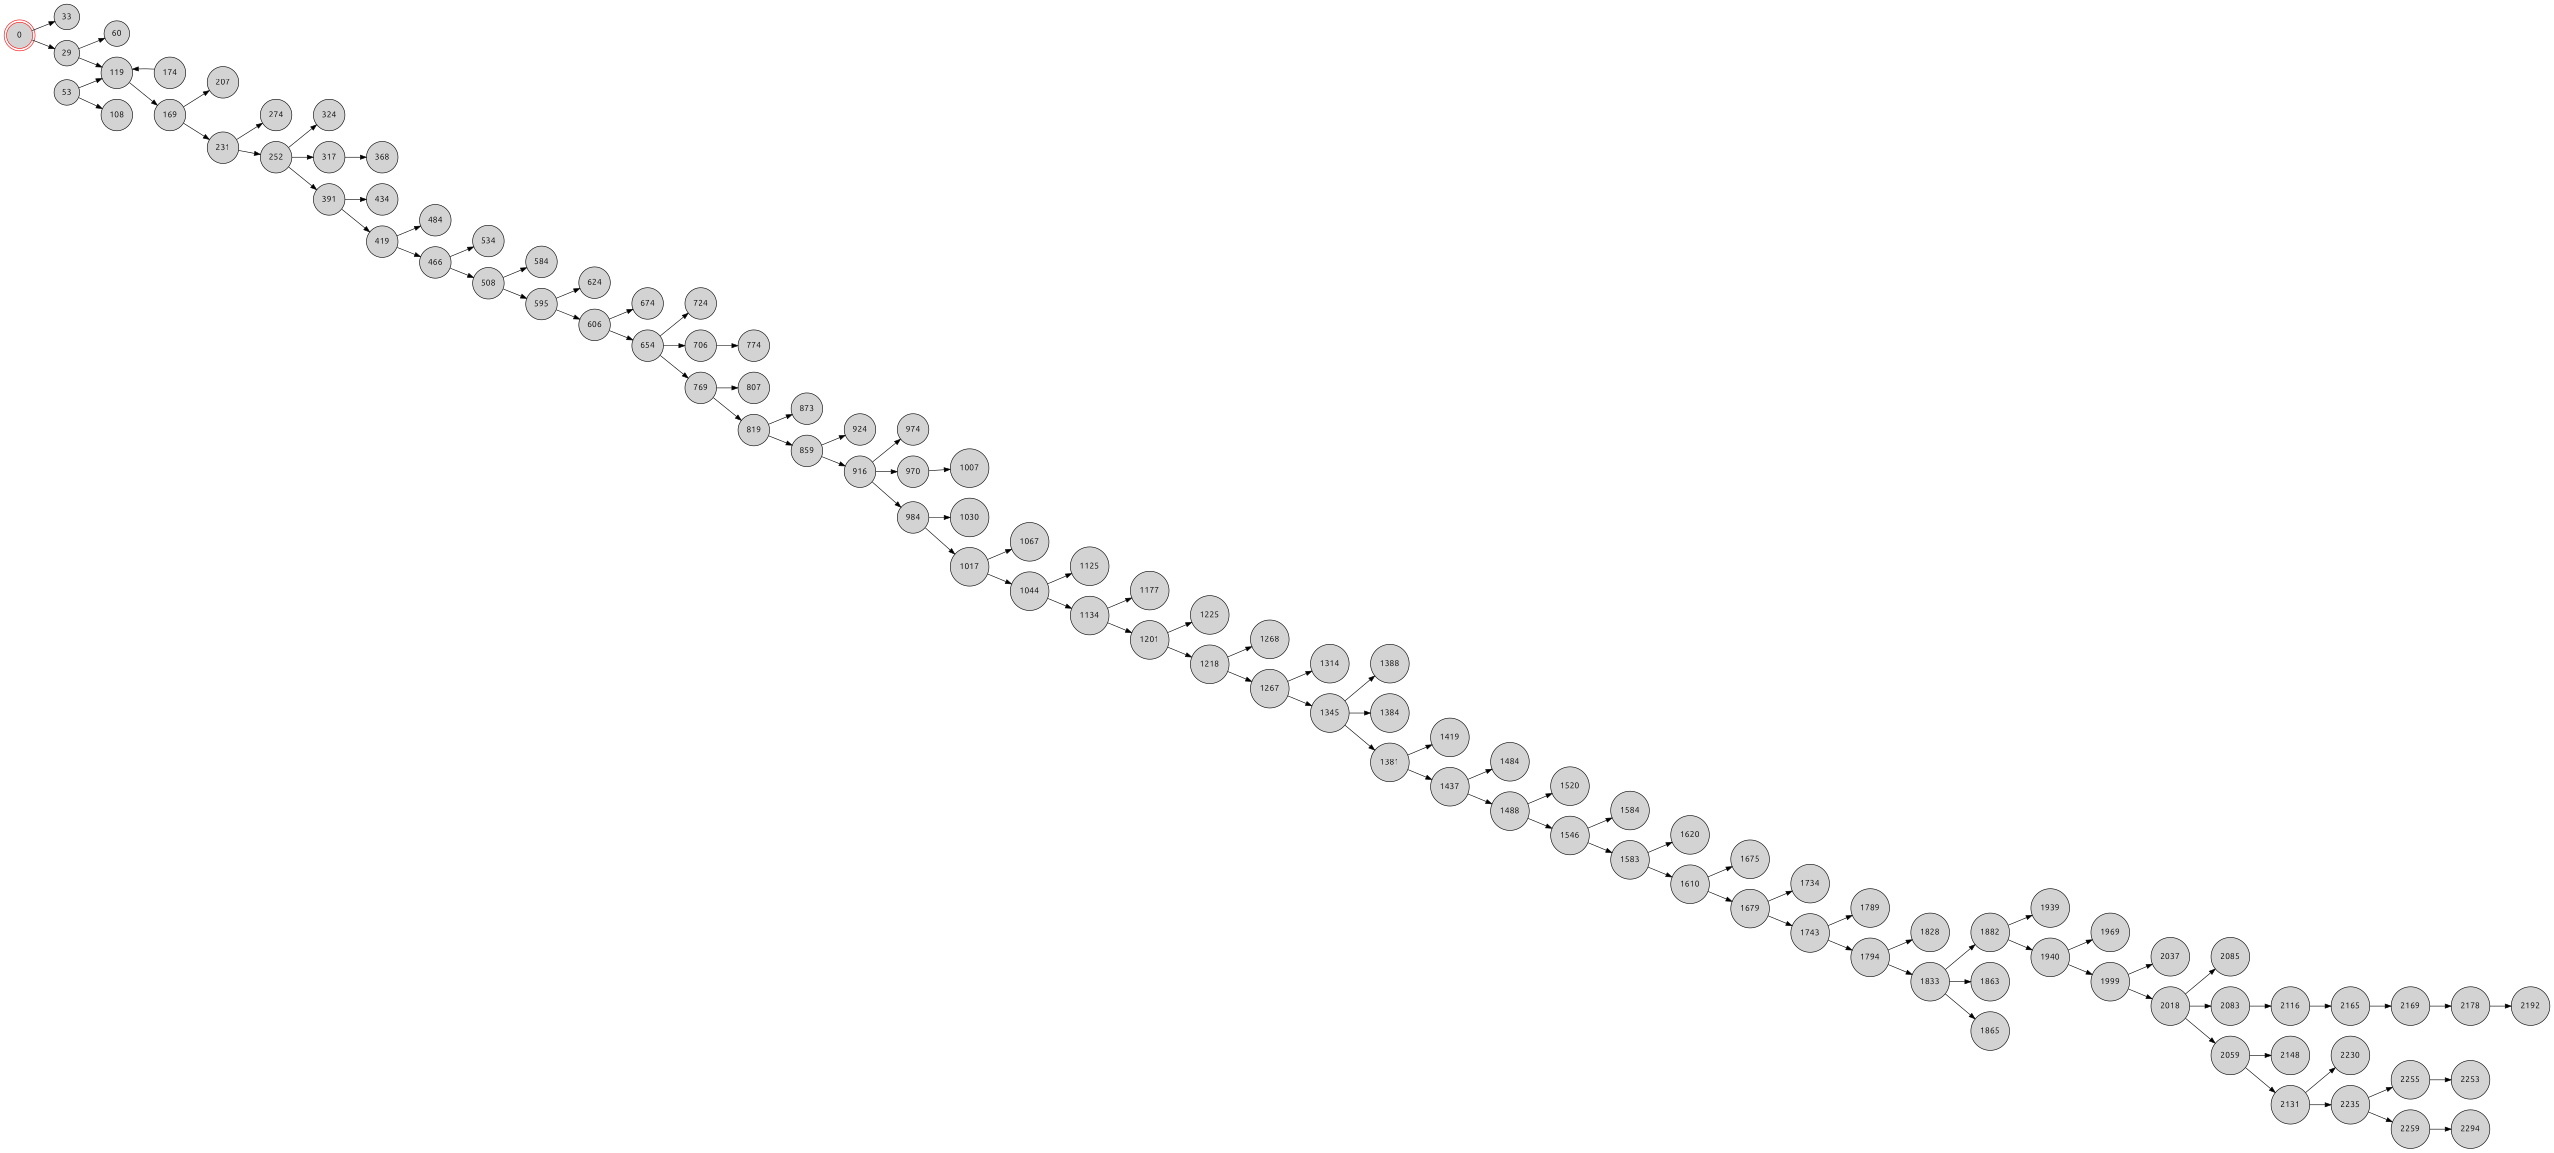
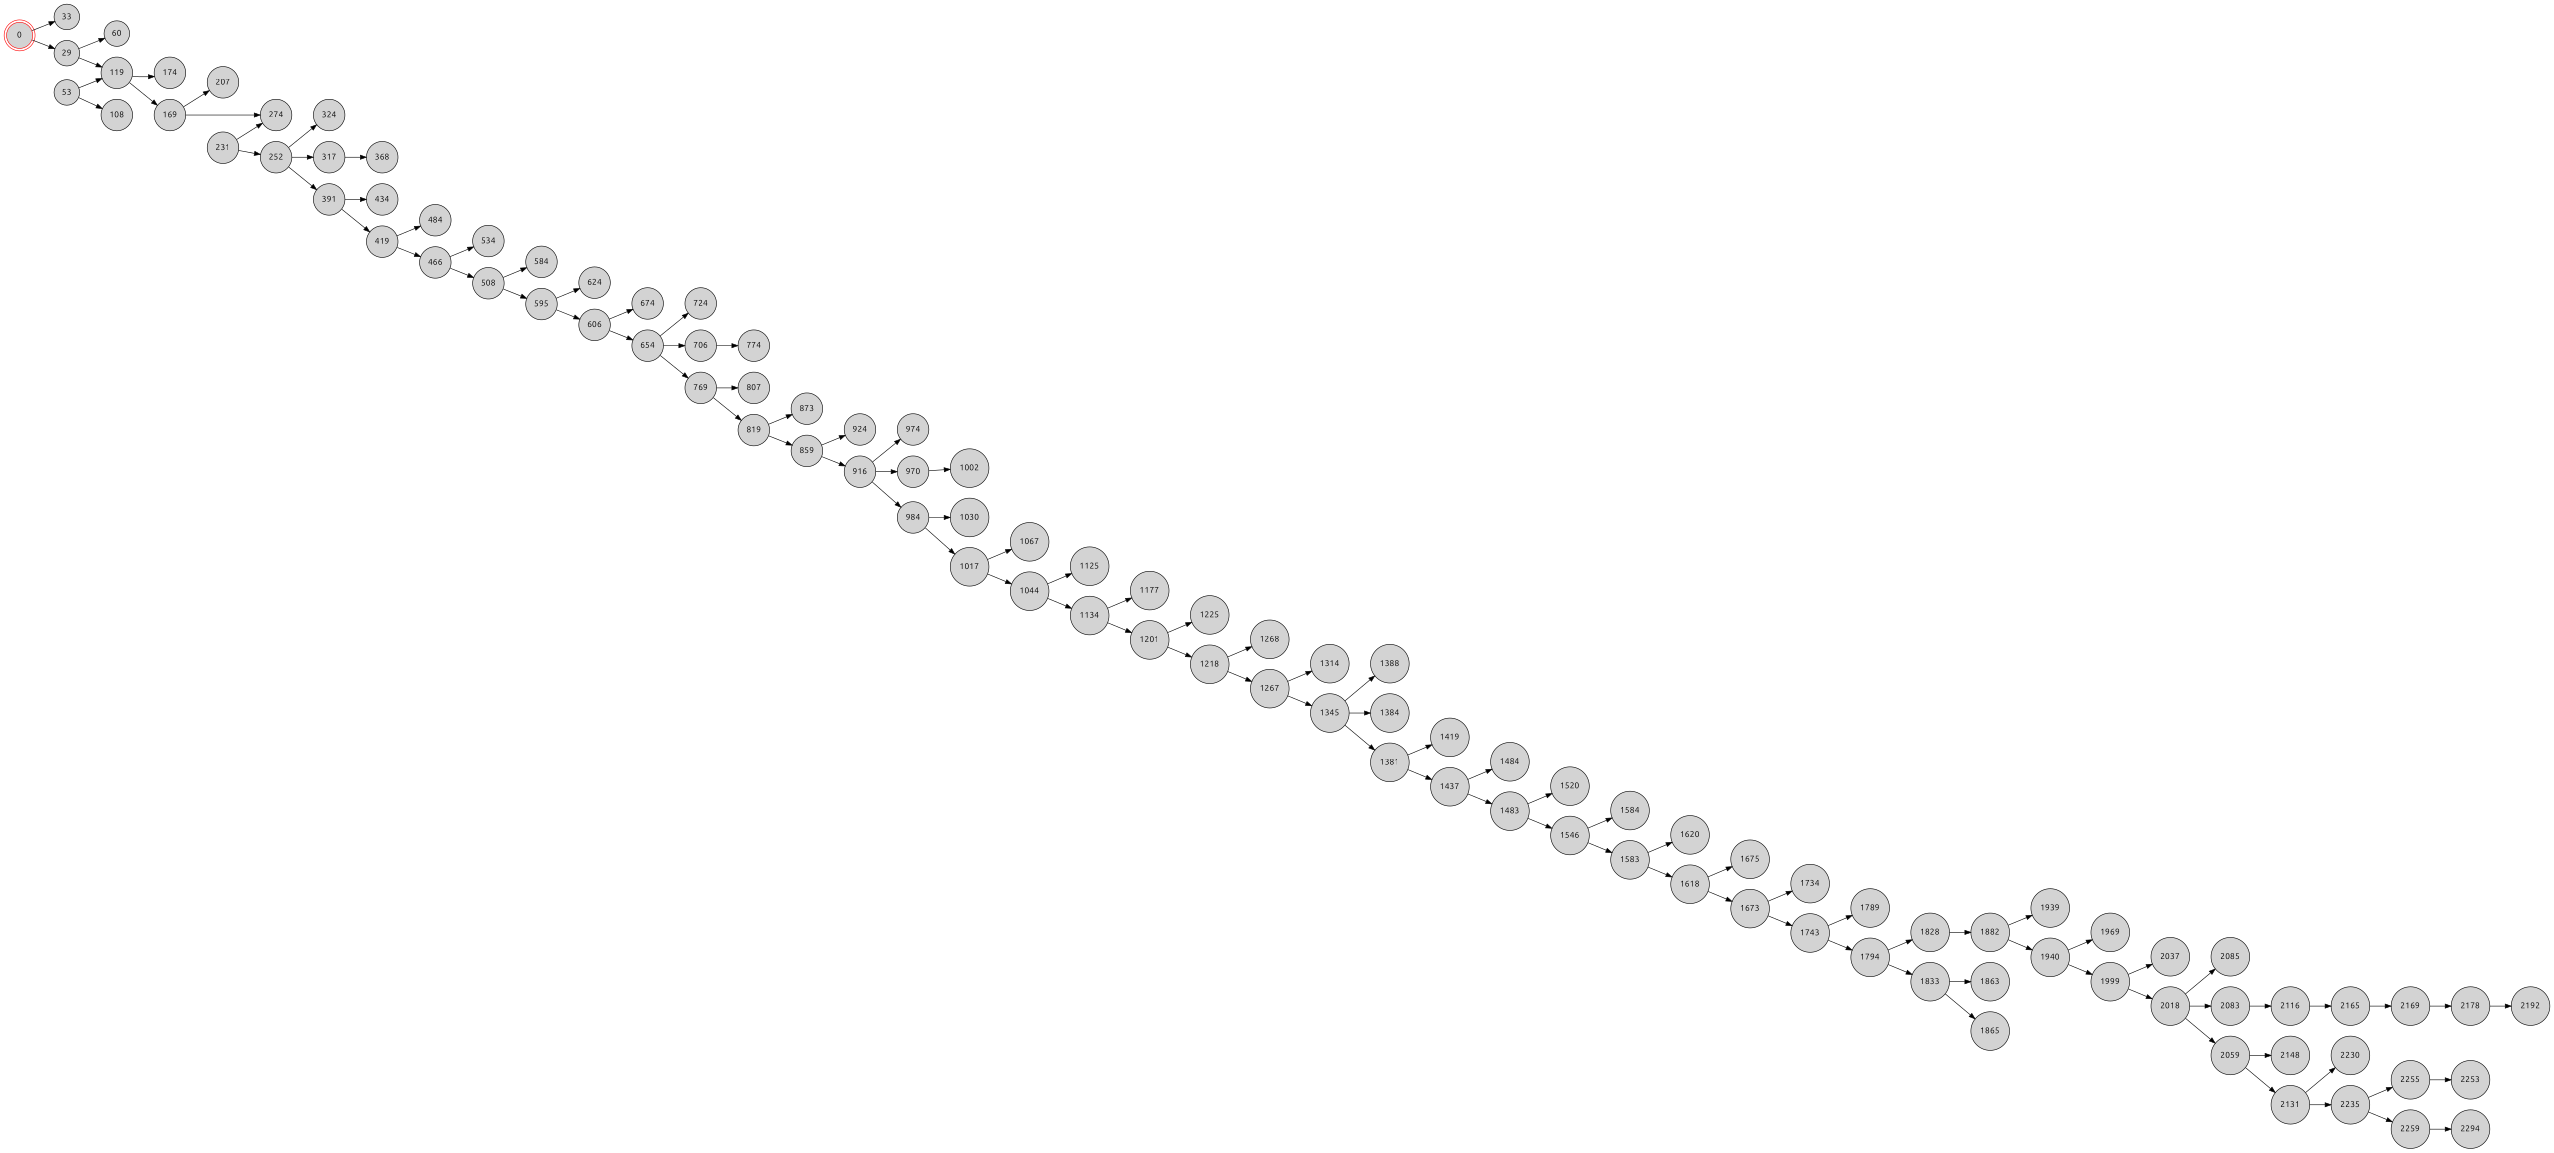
(146, 69) -> (140, 77)
(194, 130) -> (220, 115)
(970, 468) -> (970, 468)
(1510, 811) -> (1510, 811)
(1690, 884) -> (1690, 884)
(1750, 909) -> (1750, 909)
(1958, 959) -> (1957, 932)
